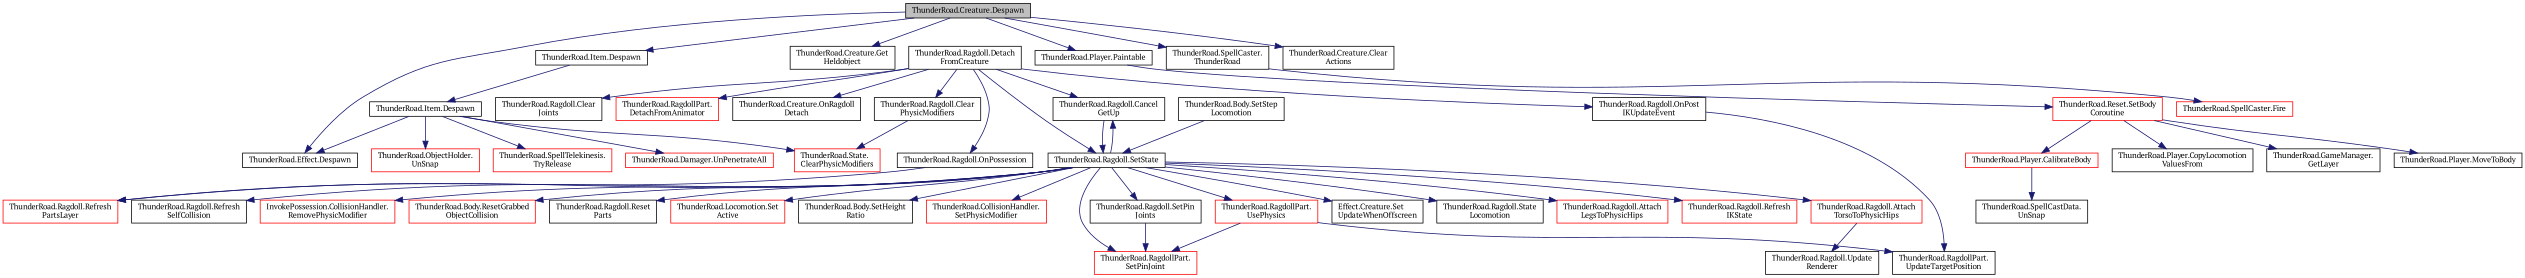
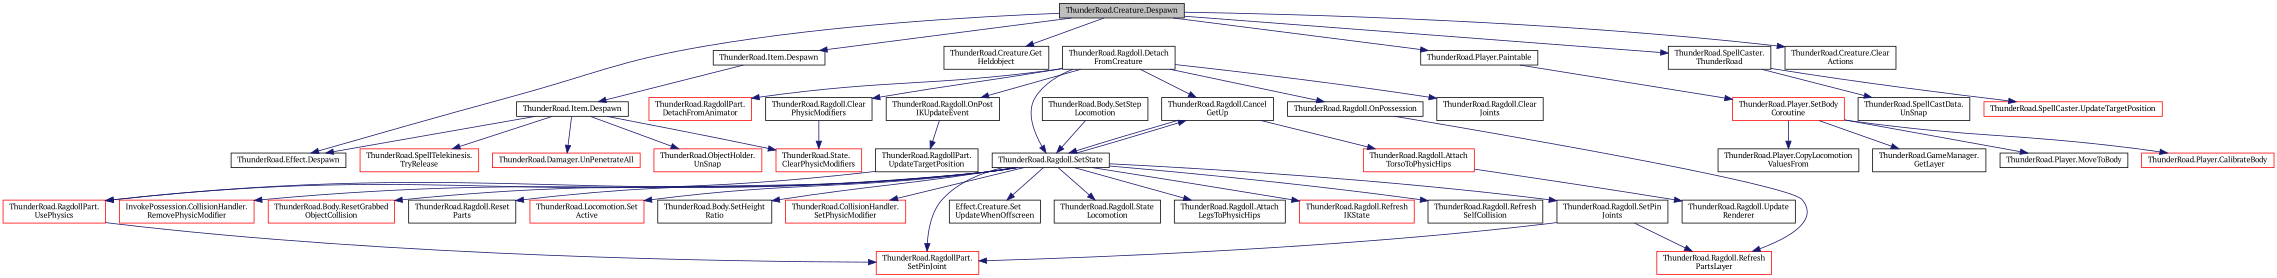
(797, 109) -> none
(2108, 109) -> (1788, 109)
(2235, 109) -> (2073, 109)
(1485, 174) -> (1314, 134)
(2032, 180) -> (1813, 82)
(599, 186) -> (1660, 236)
(1612, 212) -> (1230, 212)
(1601, 237) -> (494, 186)
